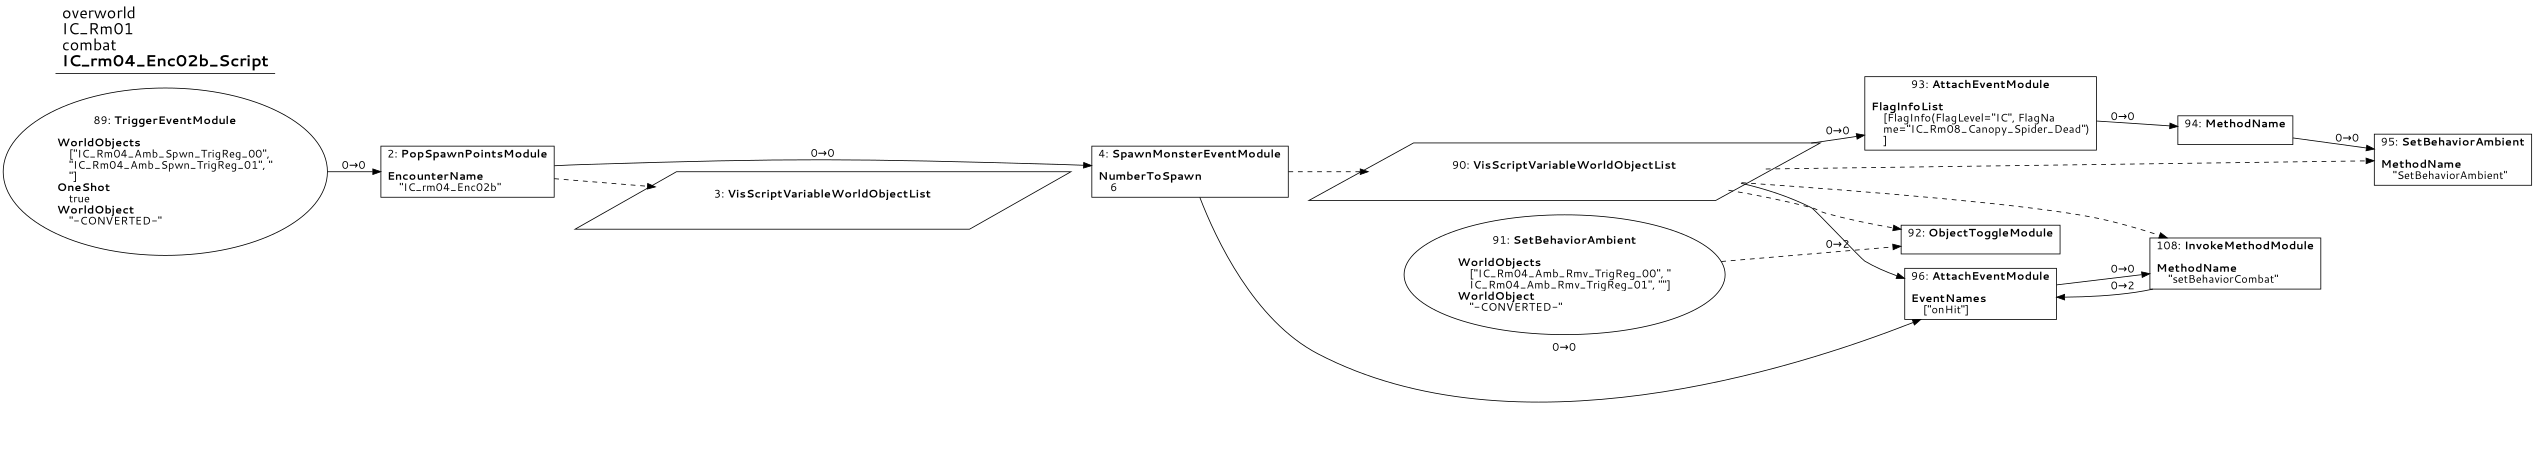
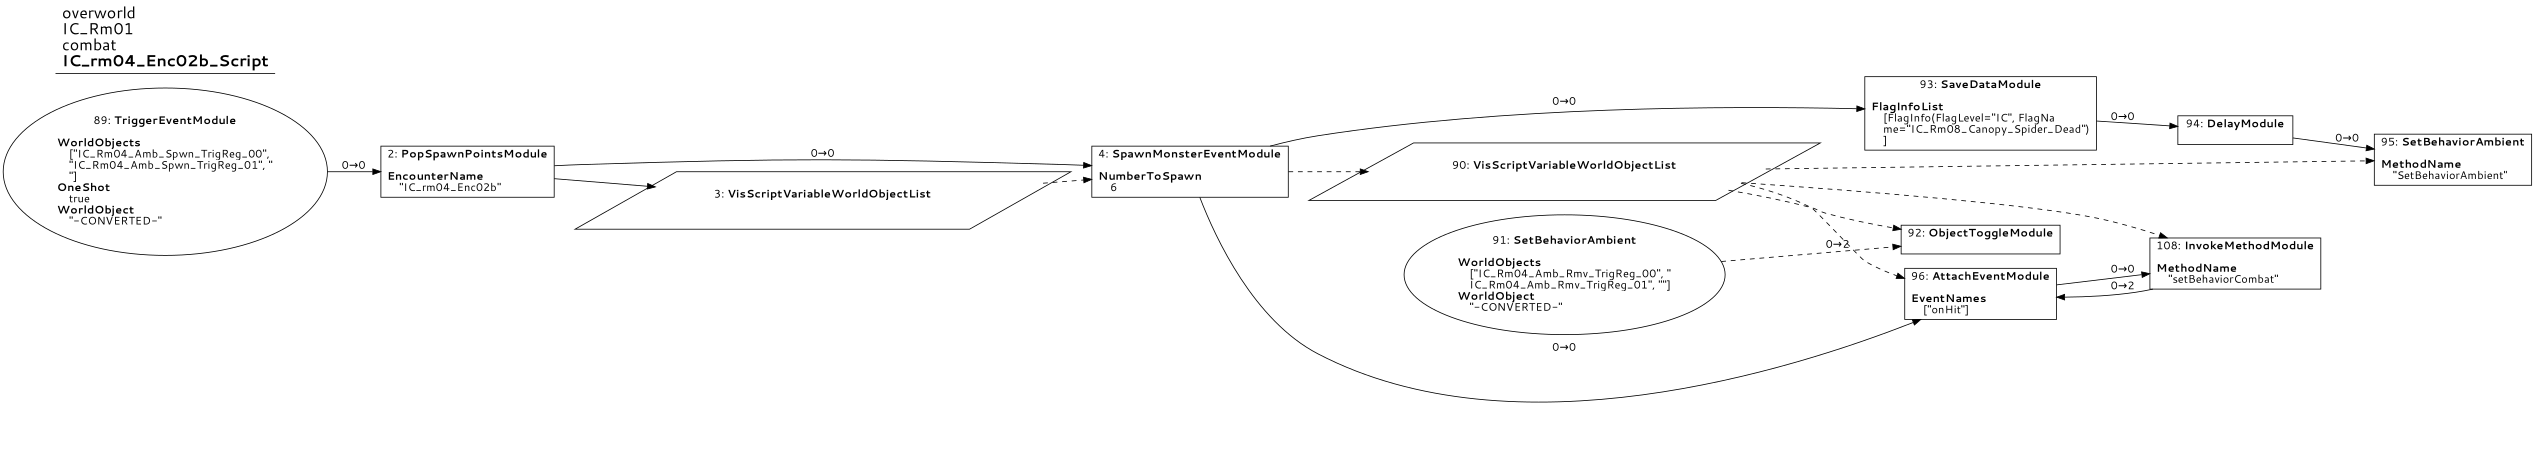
(1991, 85) -> (1991, 85)
(2246, 124) -> (2246, 124)
(1834, 140) -> (1562, 112)
(601, 182) -> (601, 182)
none -> (1063, 182)
(1824, 220) -> (1824, 220)
